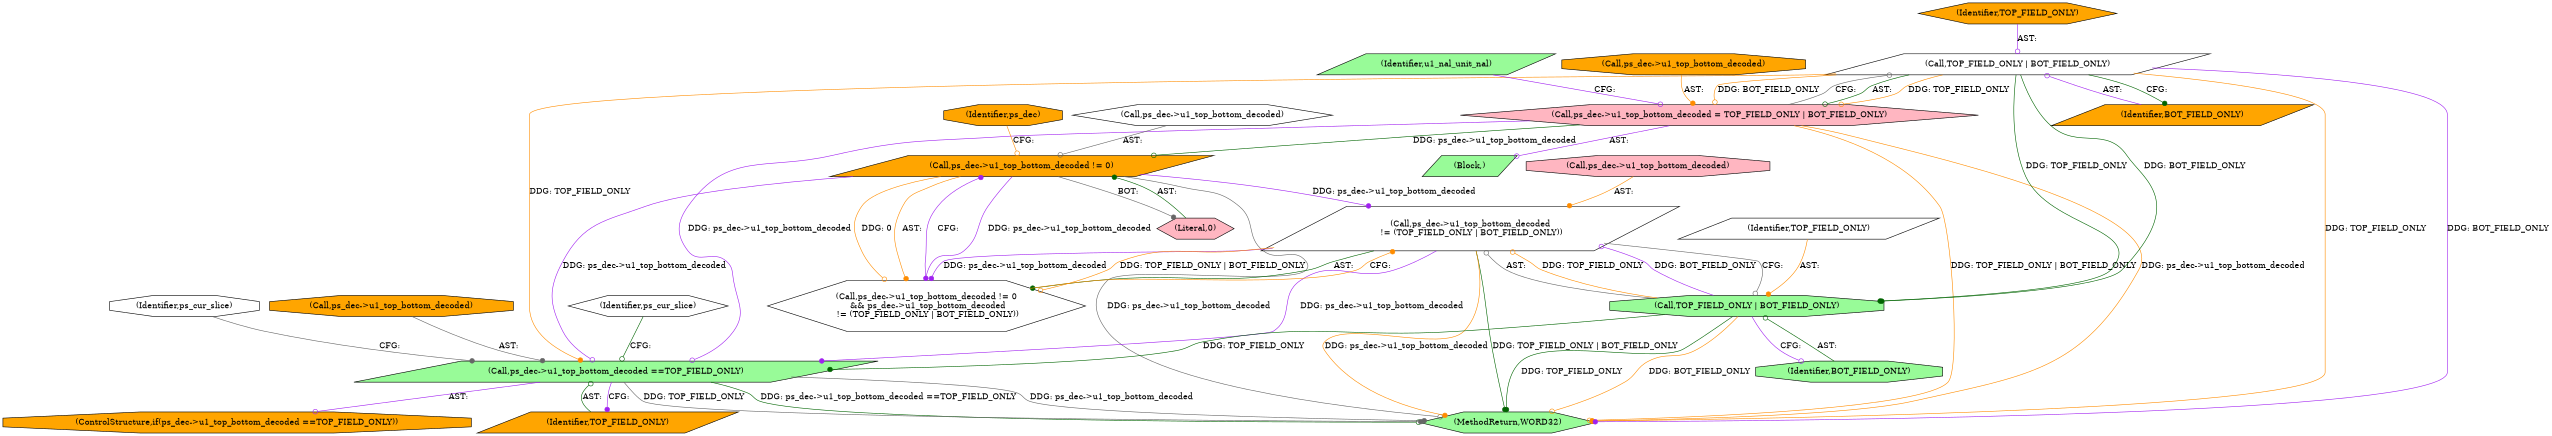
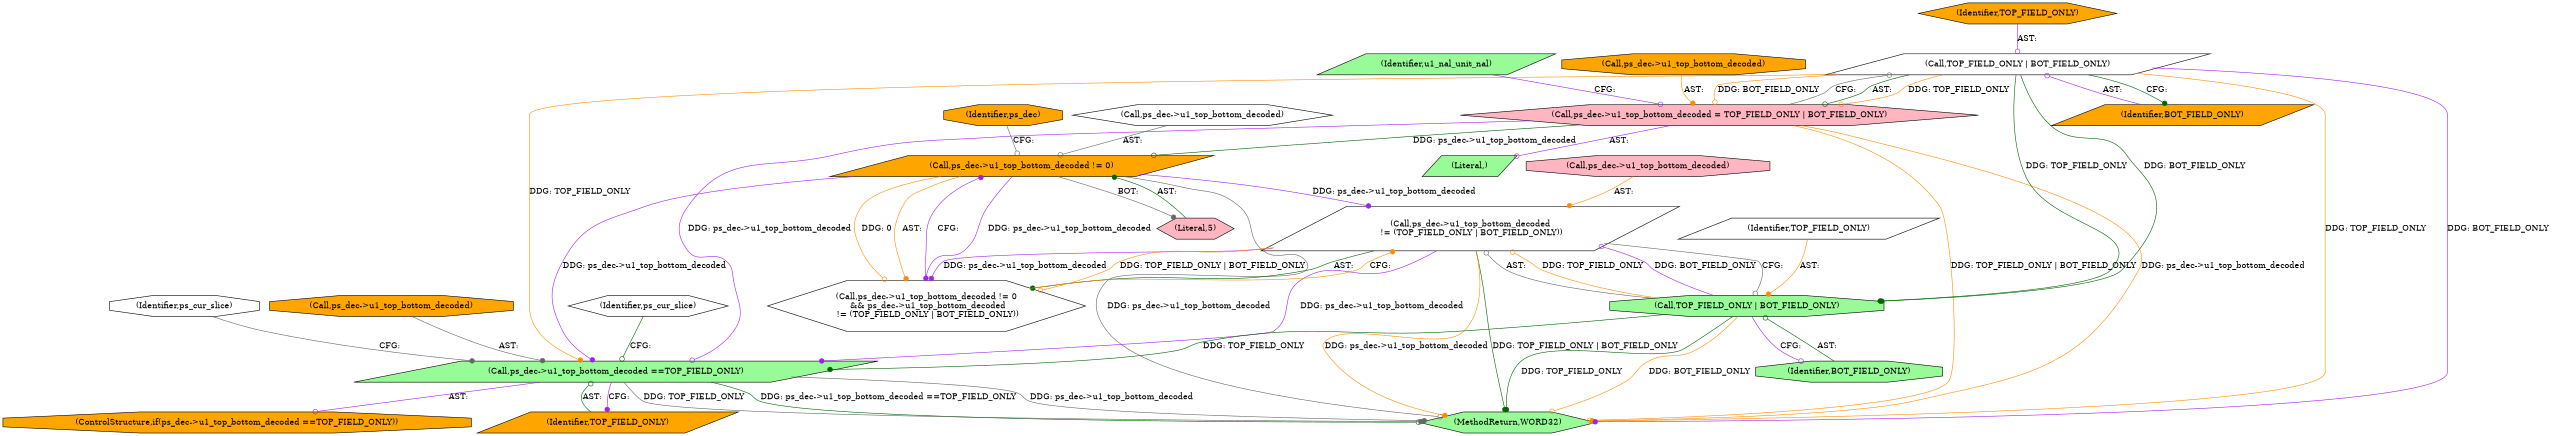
(1012, 140) -> (1012, 140)
(1470, 166) -> (1470, 166)
(643, 207) -> (643, 207)
(1195, 229) -> (1195, 229)
